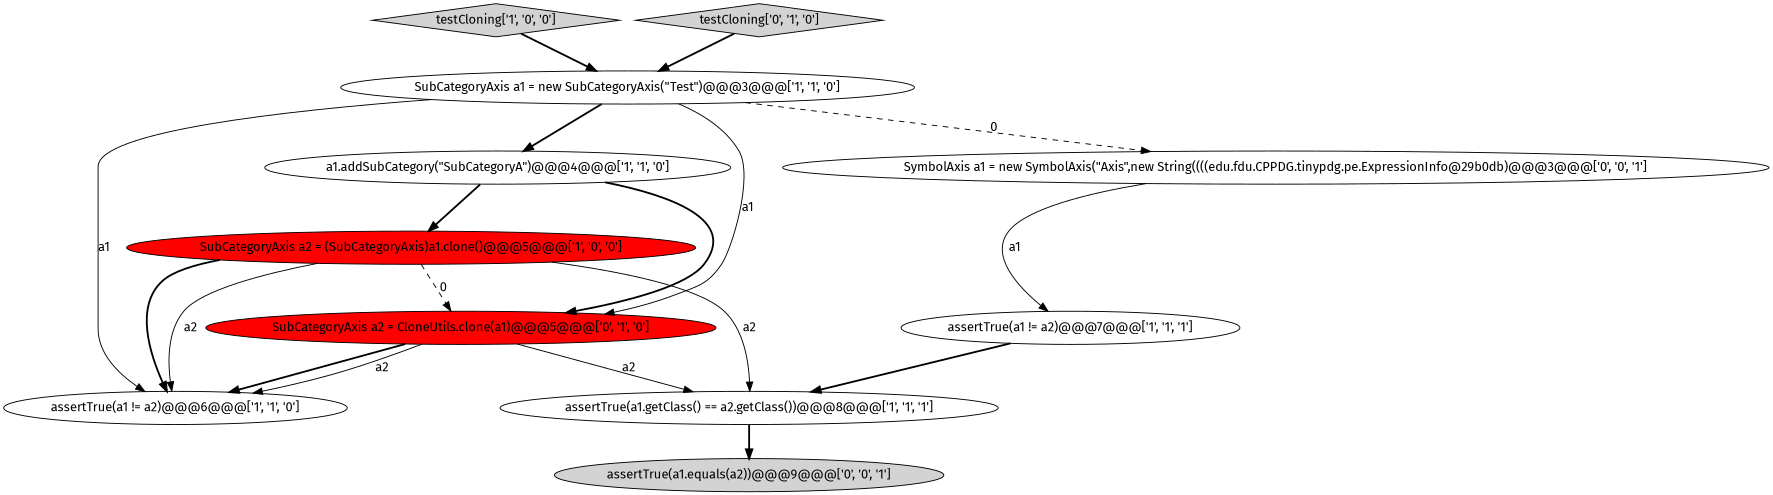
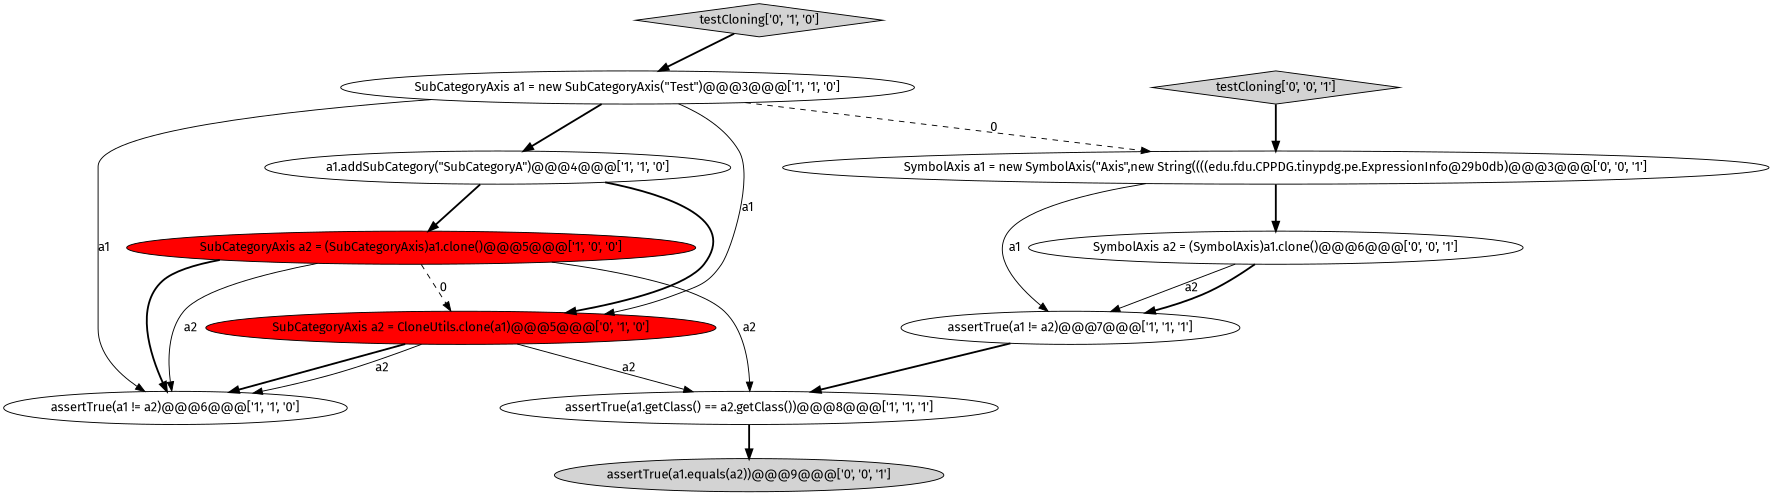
(496, 20) -> none
none -> (1276, 87)
none -> (1276, 248)
